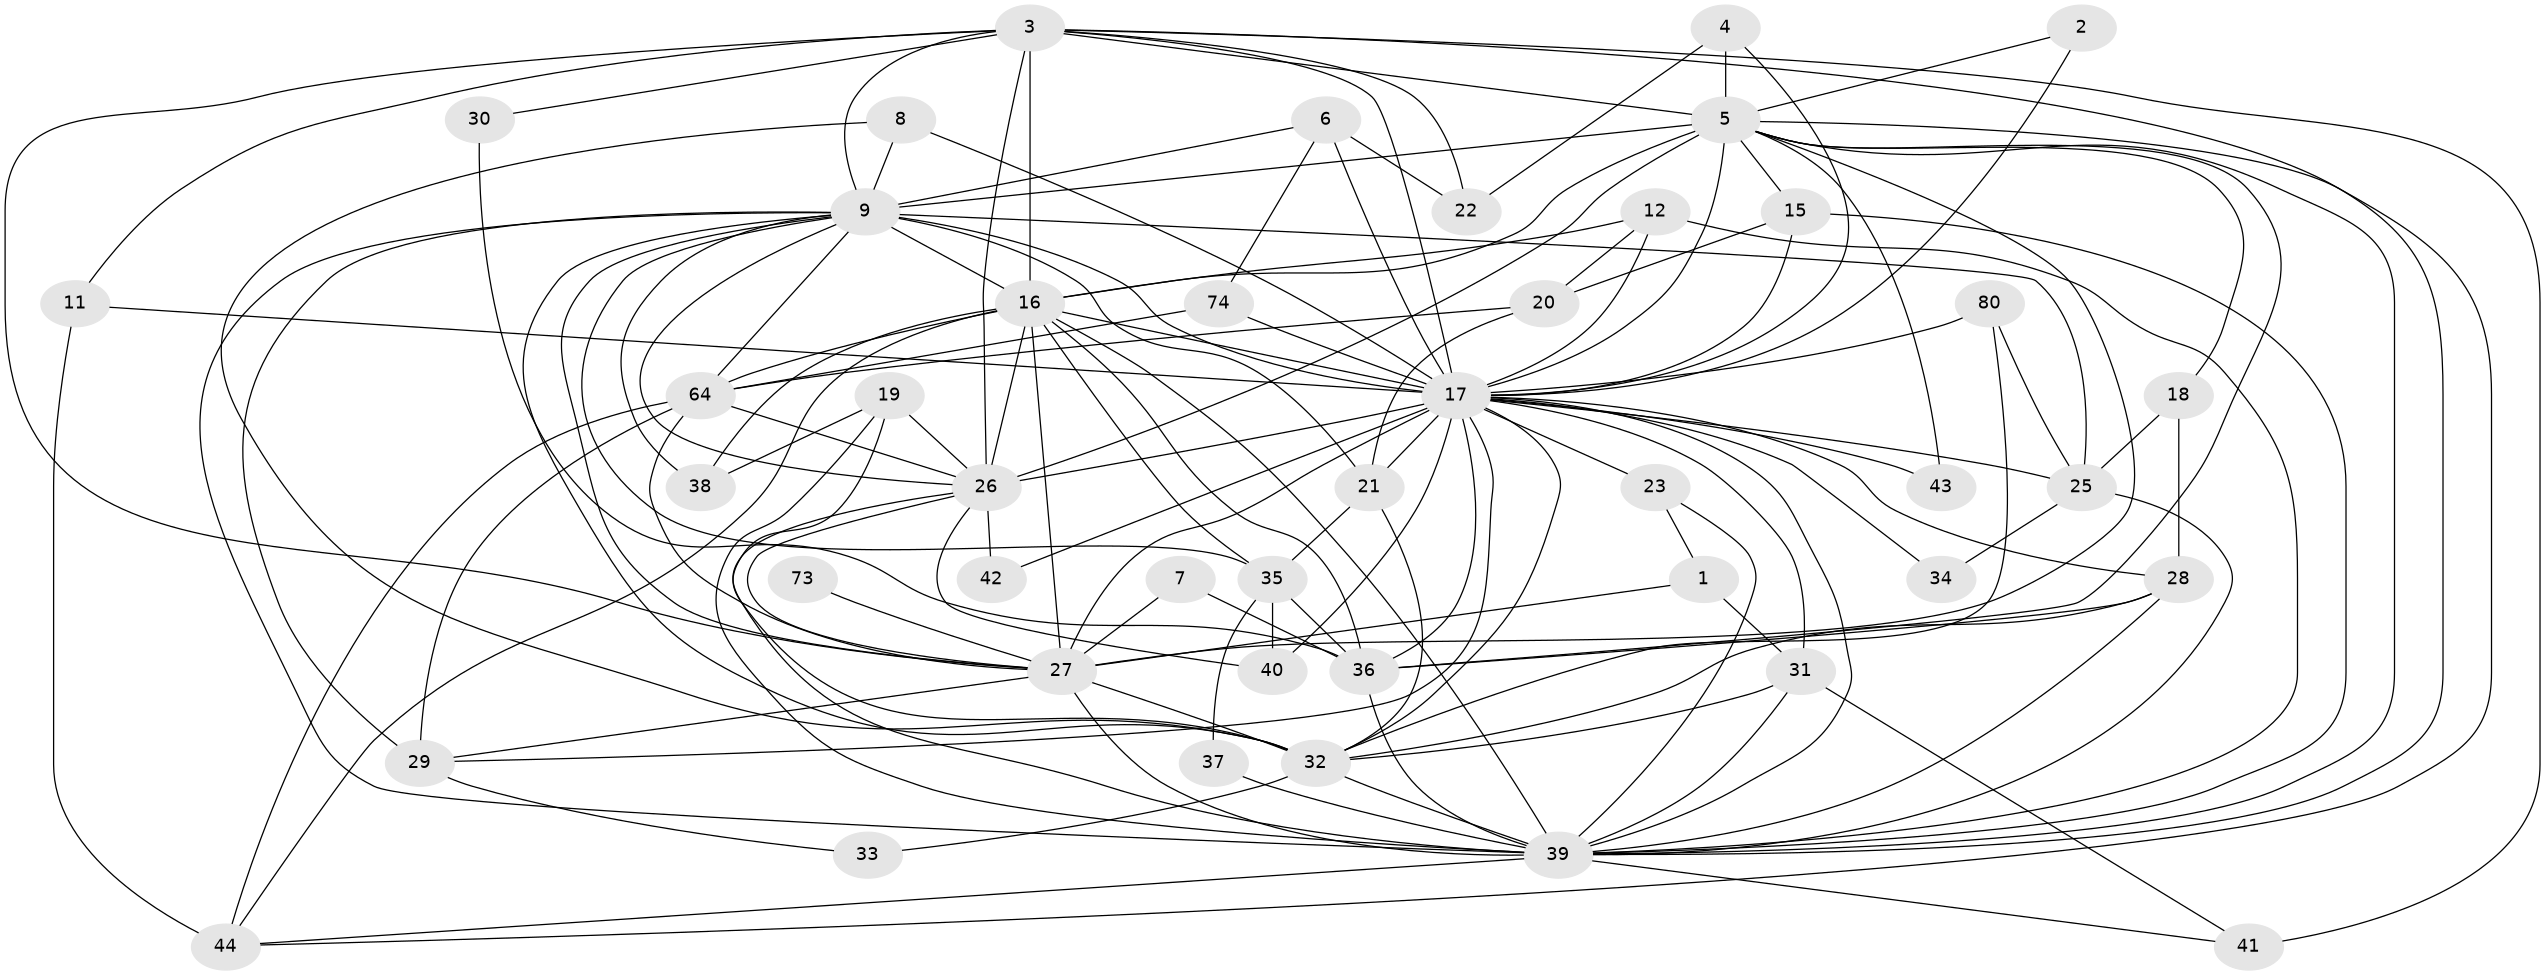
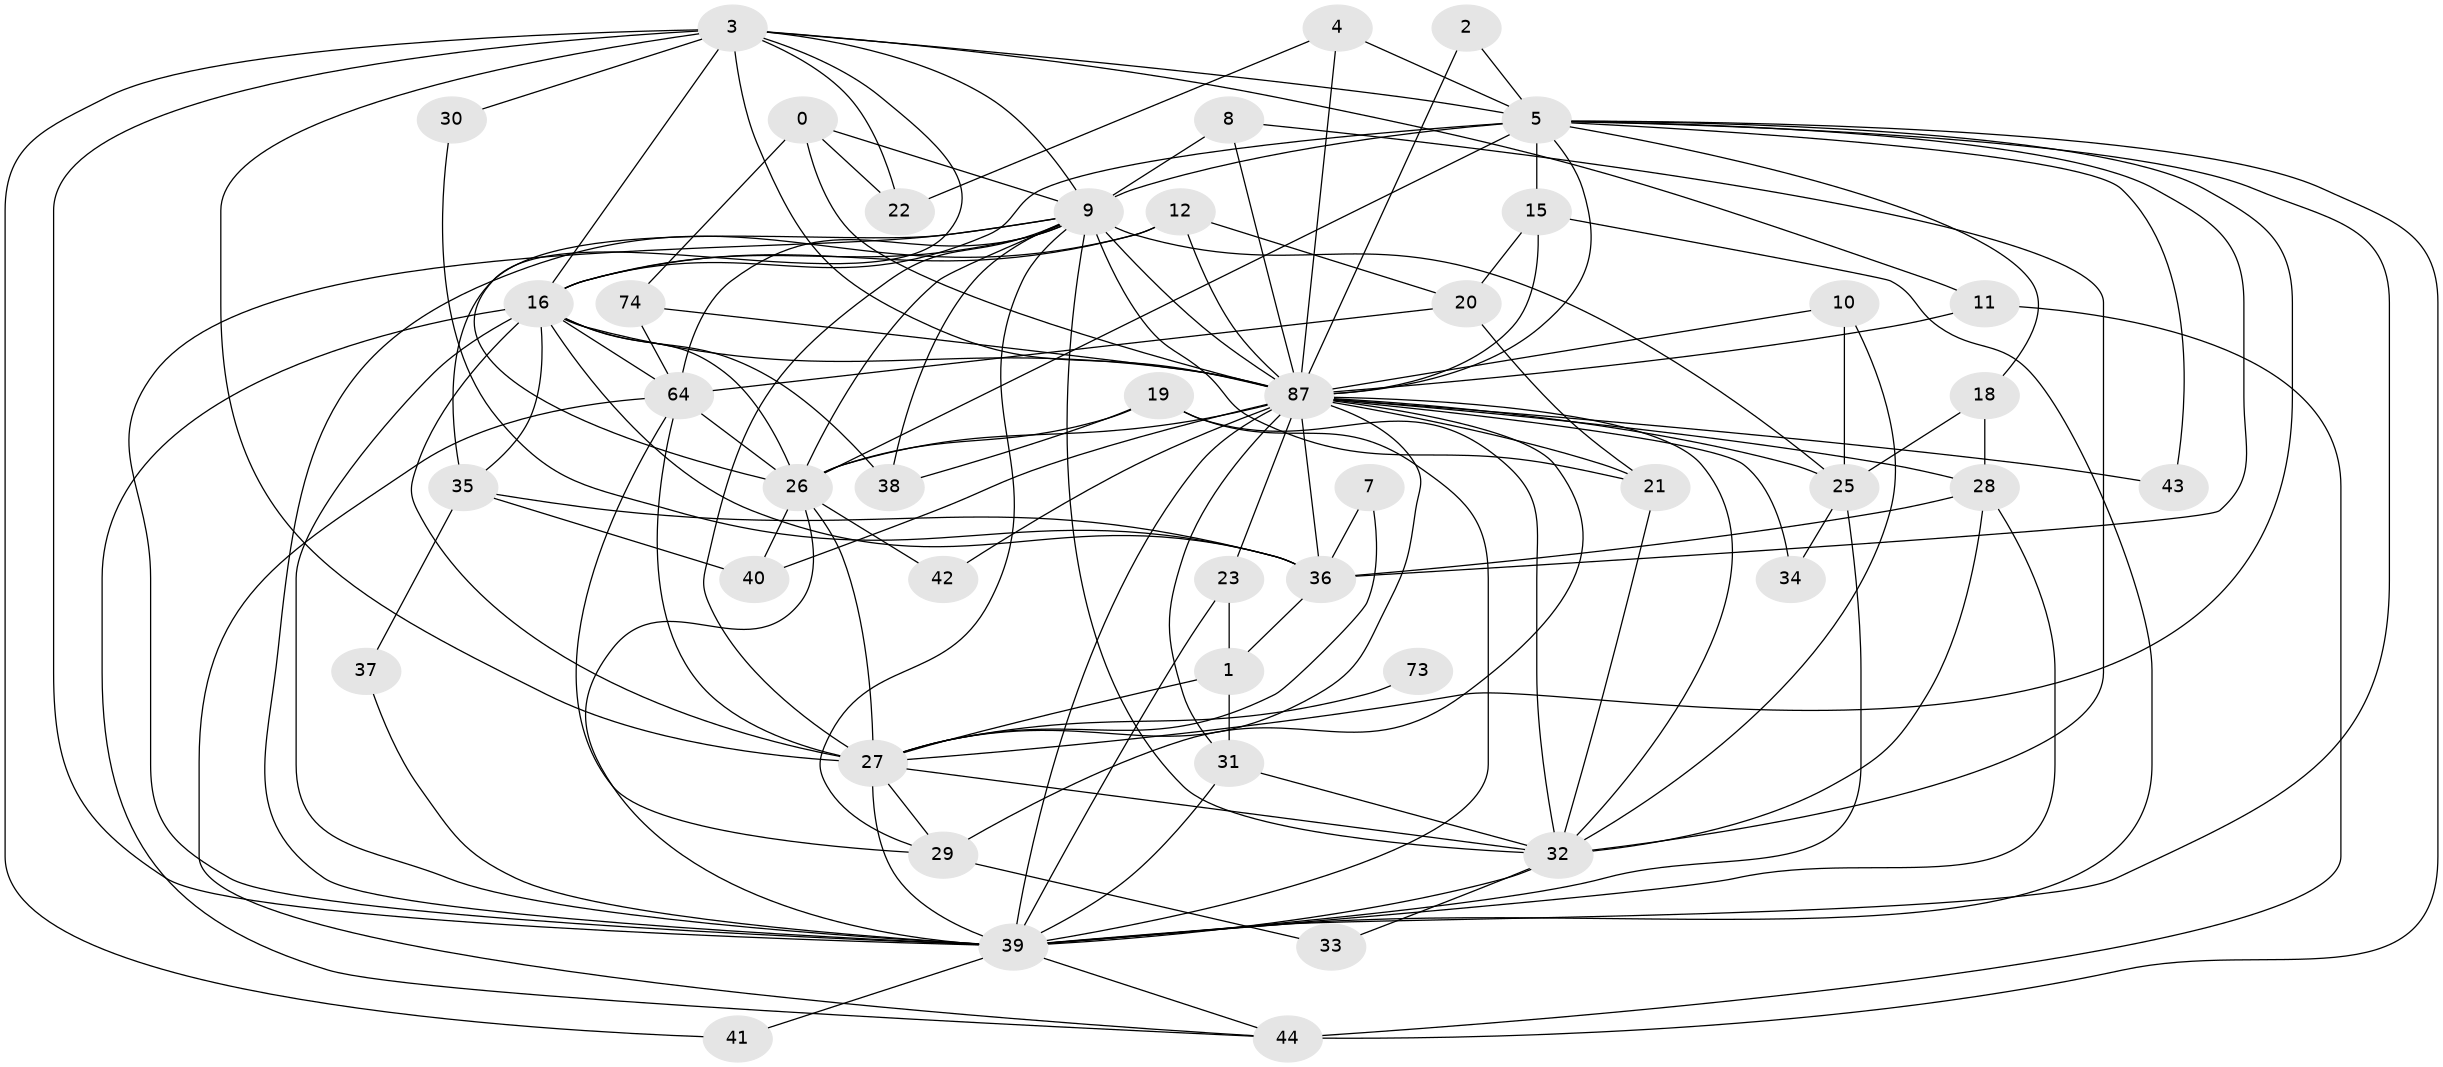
(1326, 120) -> (803, 120)
(1990, 304) -> (1844, 304)
(1456, 396) -> (1299, 396)
(1320, 535) -> none
(1425, 794) -> (1275, 625)
(2015, 803) -> none
